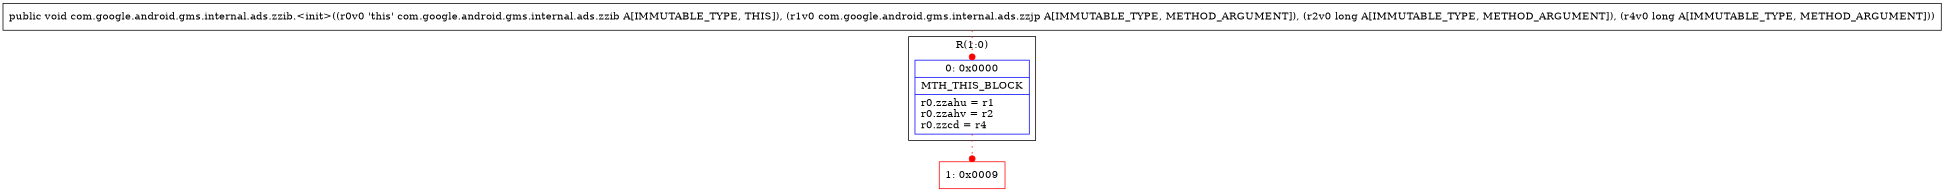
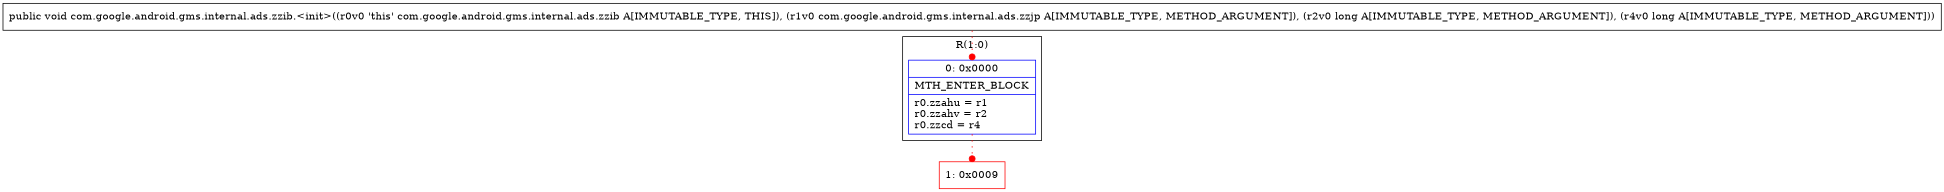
(972, 86) -> (972, 86)
